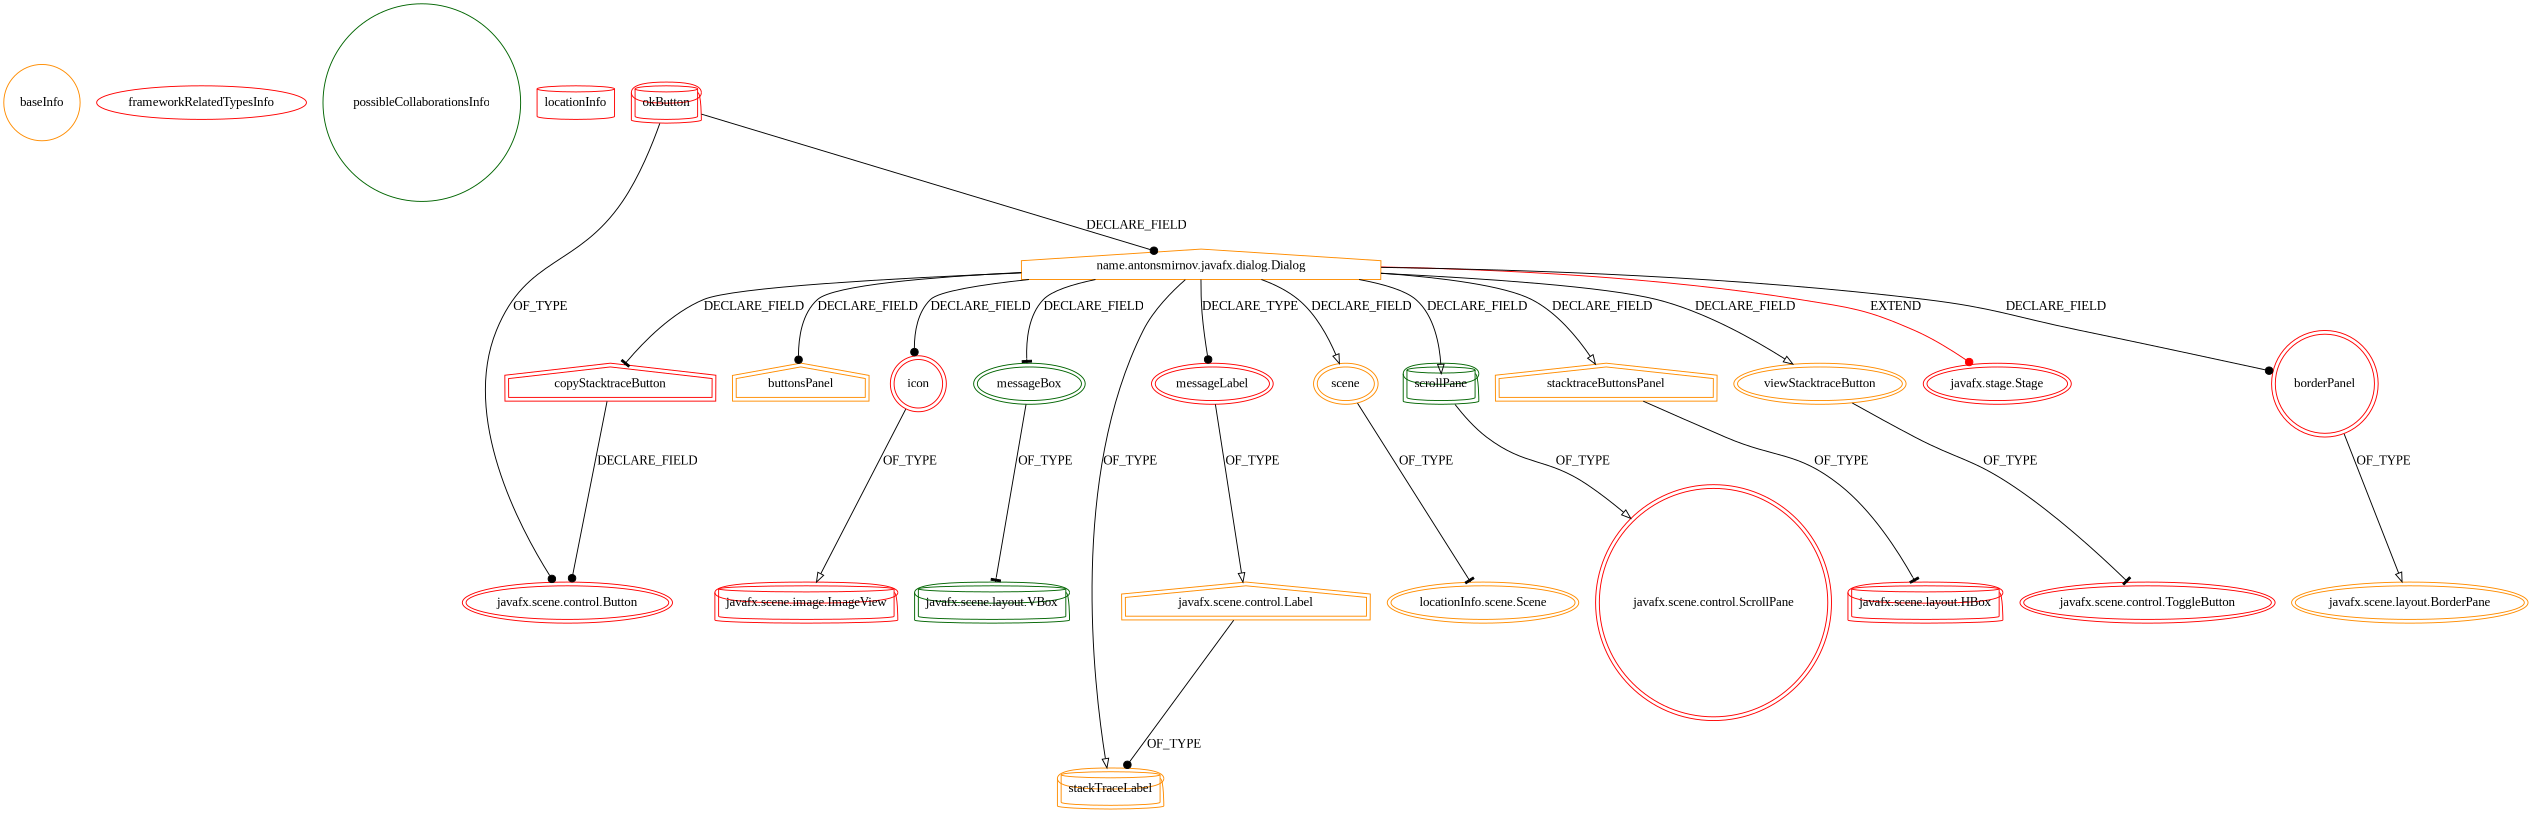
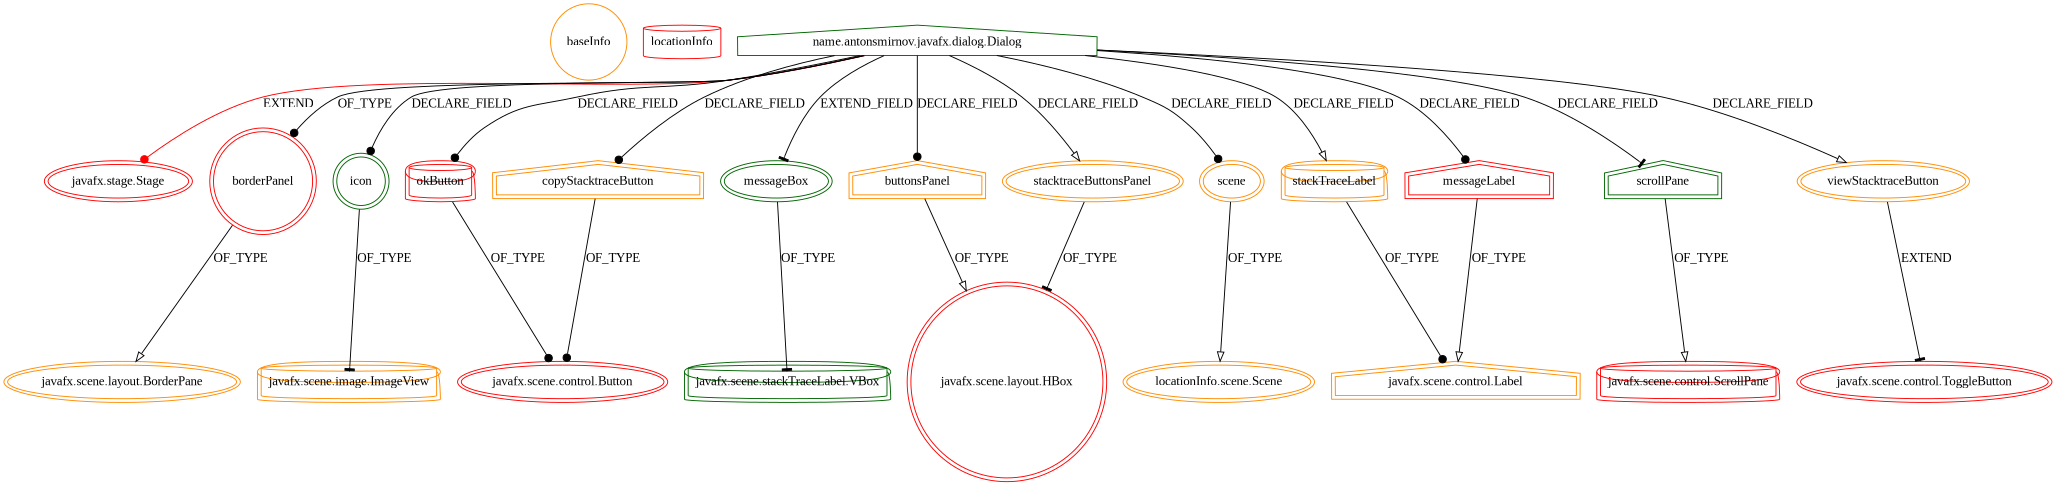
(202, 103) -> none
(422, 103) -> none
(926, 182) -> (609, 91)
none -> (944, 240)
(1201, 266) -> (917, 42)
(813, 285) -> (720, 90)
(1419, 303) -> (1392, 73)
(1094, 306) -> (867, 104)
(1250, 306) -> (1470, 104)
(2056, 306) -> (365, 104)
(1307, 308) -> (1116, 87)
(610, 384) -> (598, 181)
(918, 384) -> (361, 181)
(1212, 384) -> (1479, 181)
(1441, 384) -> (1663, 181)
(1606, 384) -> (1093, 181)
(648, 461) -> (613, 259)
(1130, 461) -> (1344, 104)
(2010, 461) -> (1927, 259)
(863, 491) -> (355, 288)
(1413, 491) -> (1226, 277)
(806, 603) -> (349, 382)
(992, 603) -> (788, 382)
(1714, 603) -> (1688, 382)
(1925, 603) -> (1007, 382)
(1182, 691) -> (1394, 279)
